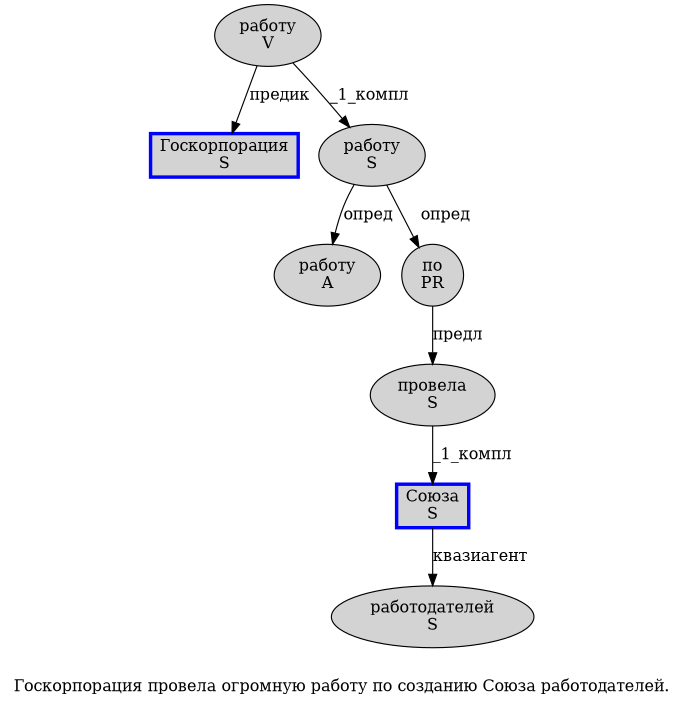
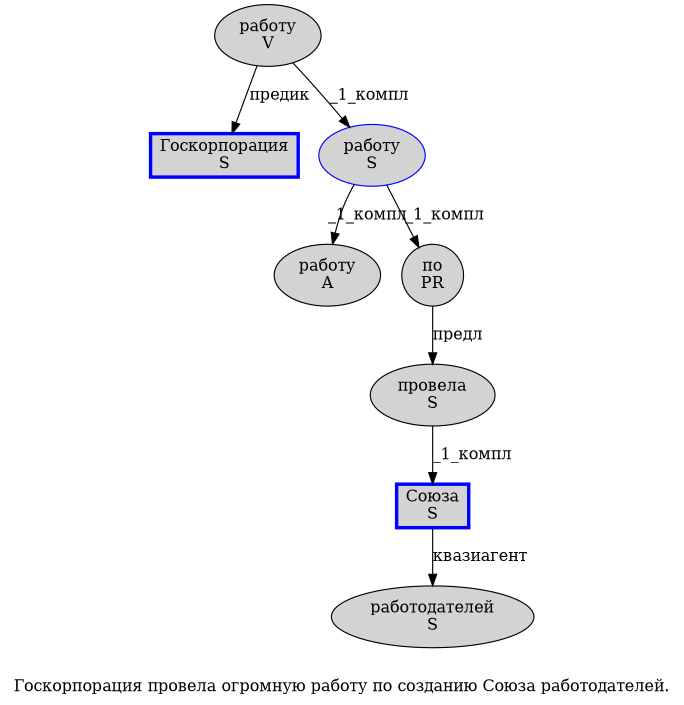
(372, 155) -> (372, 155)
(368, 215) -> (368, 215)
(445, 215) -> (445, 215)
